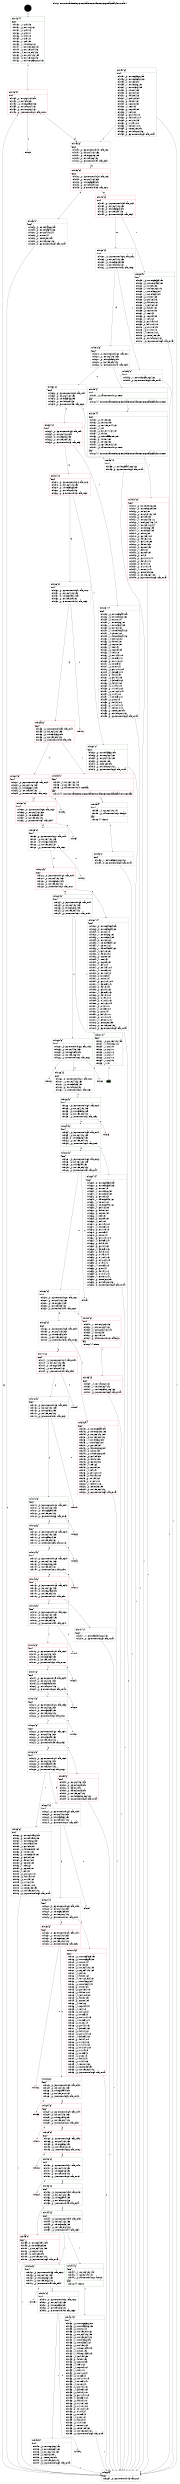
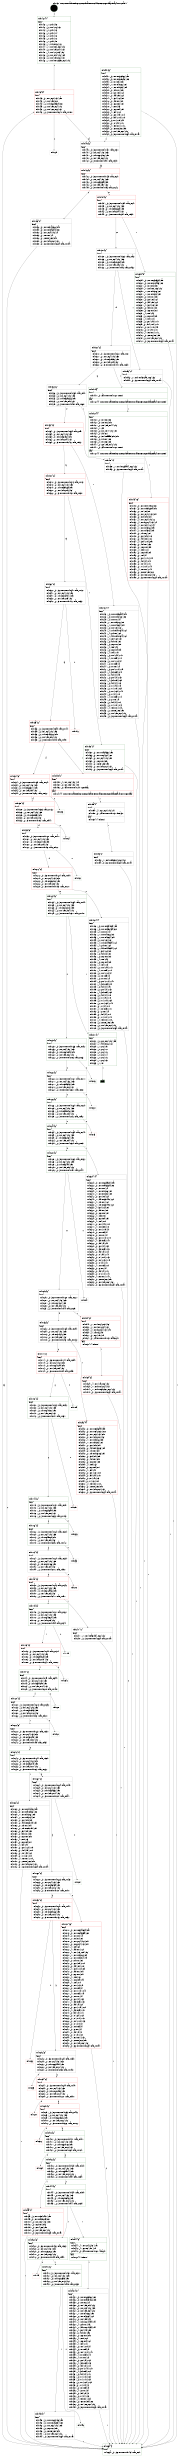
(94, 1069) -> (88, 1098)
(78, 1788) -> none
